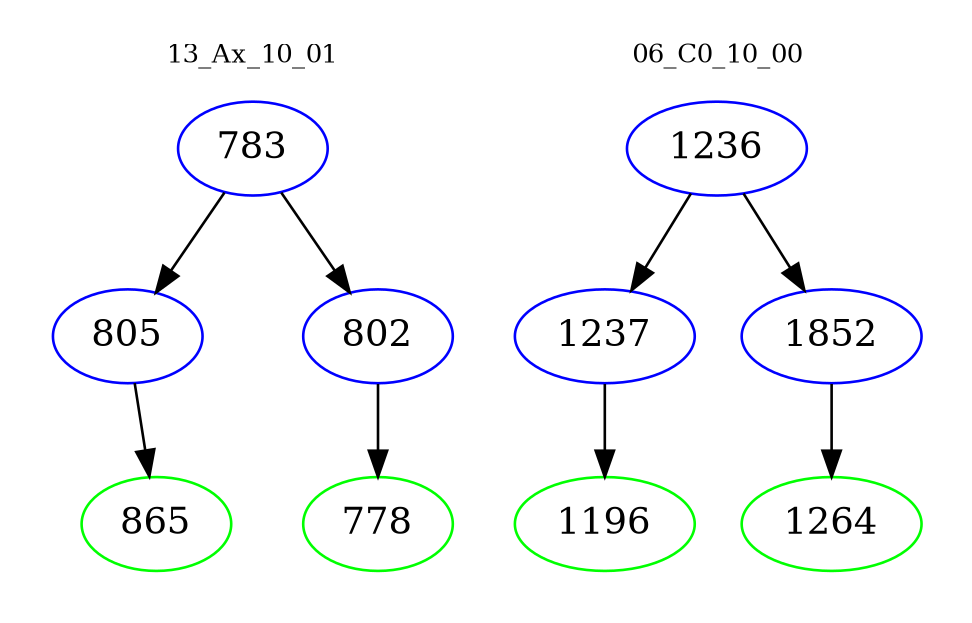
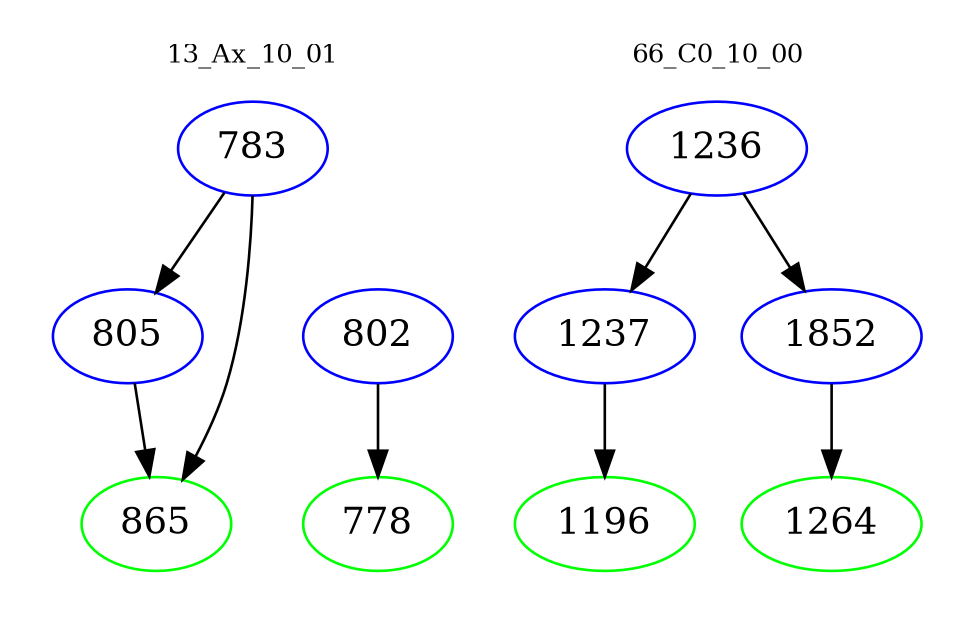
(718, 56) -> (718, 56)
(308, 232) -> (239, 330)
